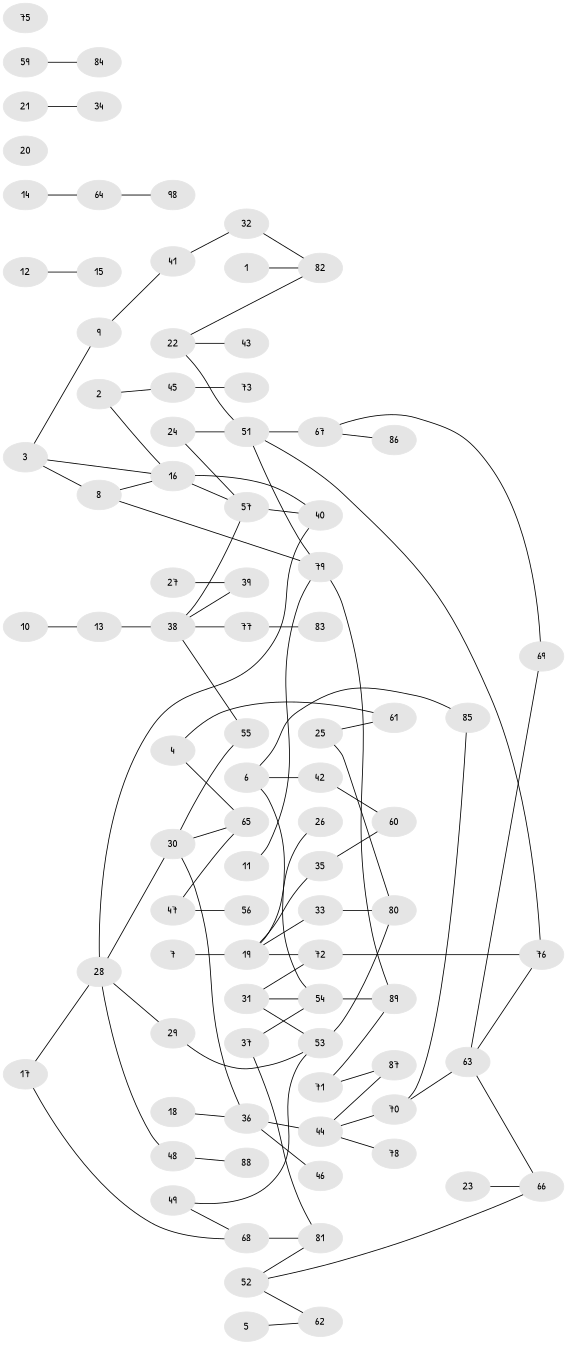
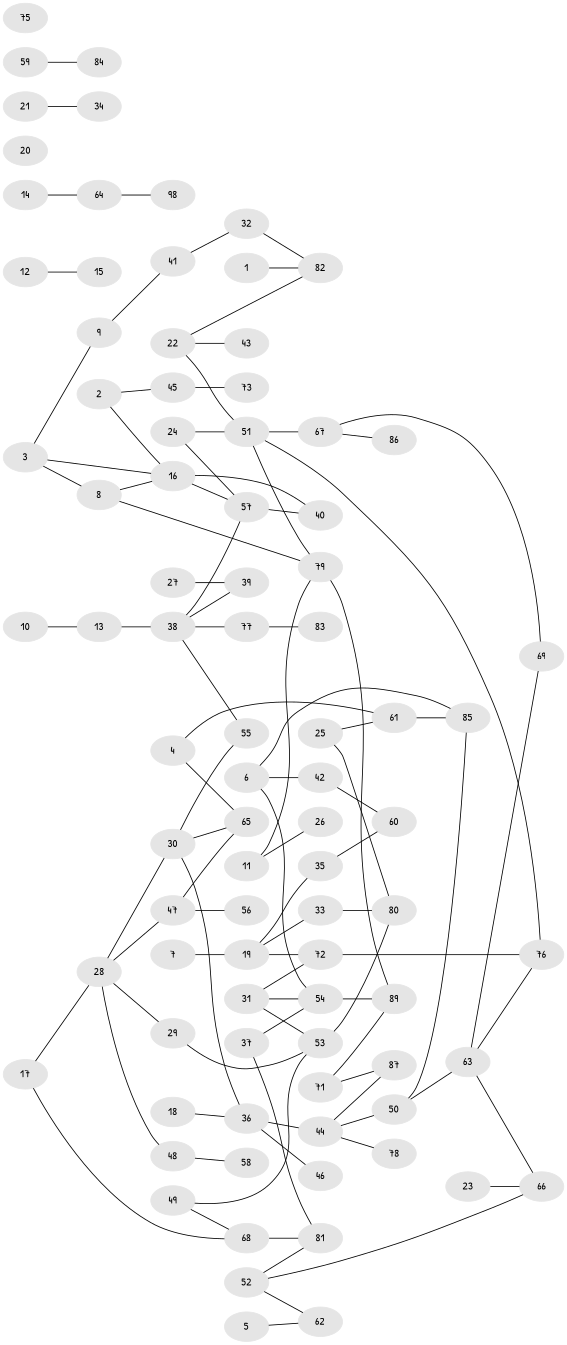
(163, 714) -> (136, 941)
none -> (431, 718)
(290, 862) -> (288, 842)
(394, 1110) -> (394, 1110)
(247, 1163) -> (247, 1163)
